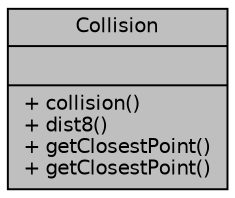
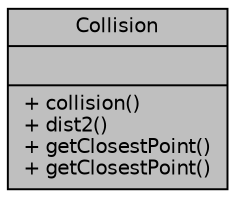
(66, 126) -> (66, 126)
